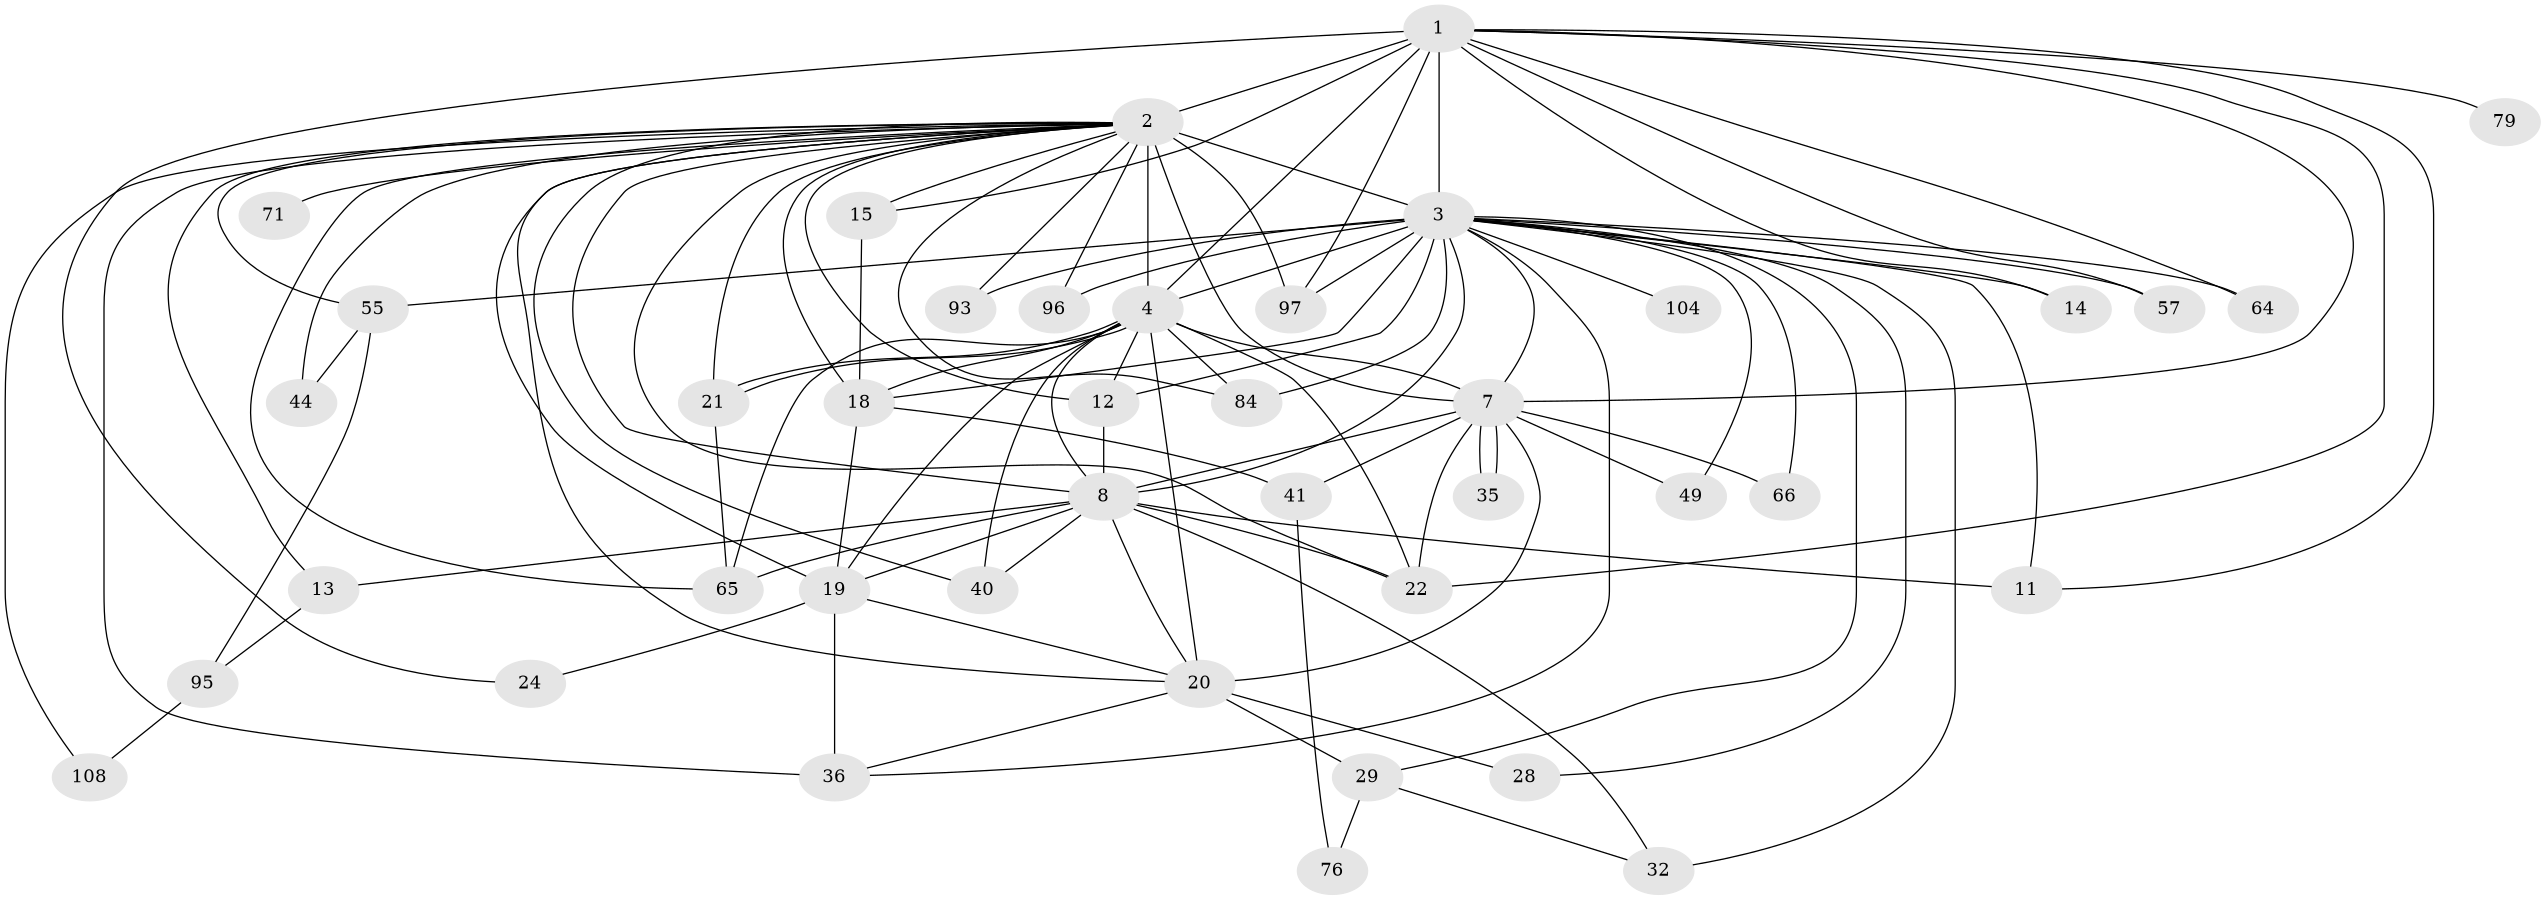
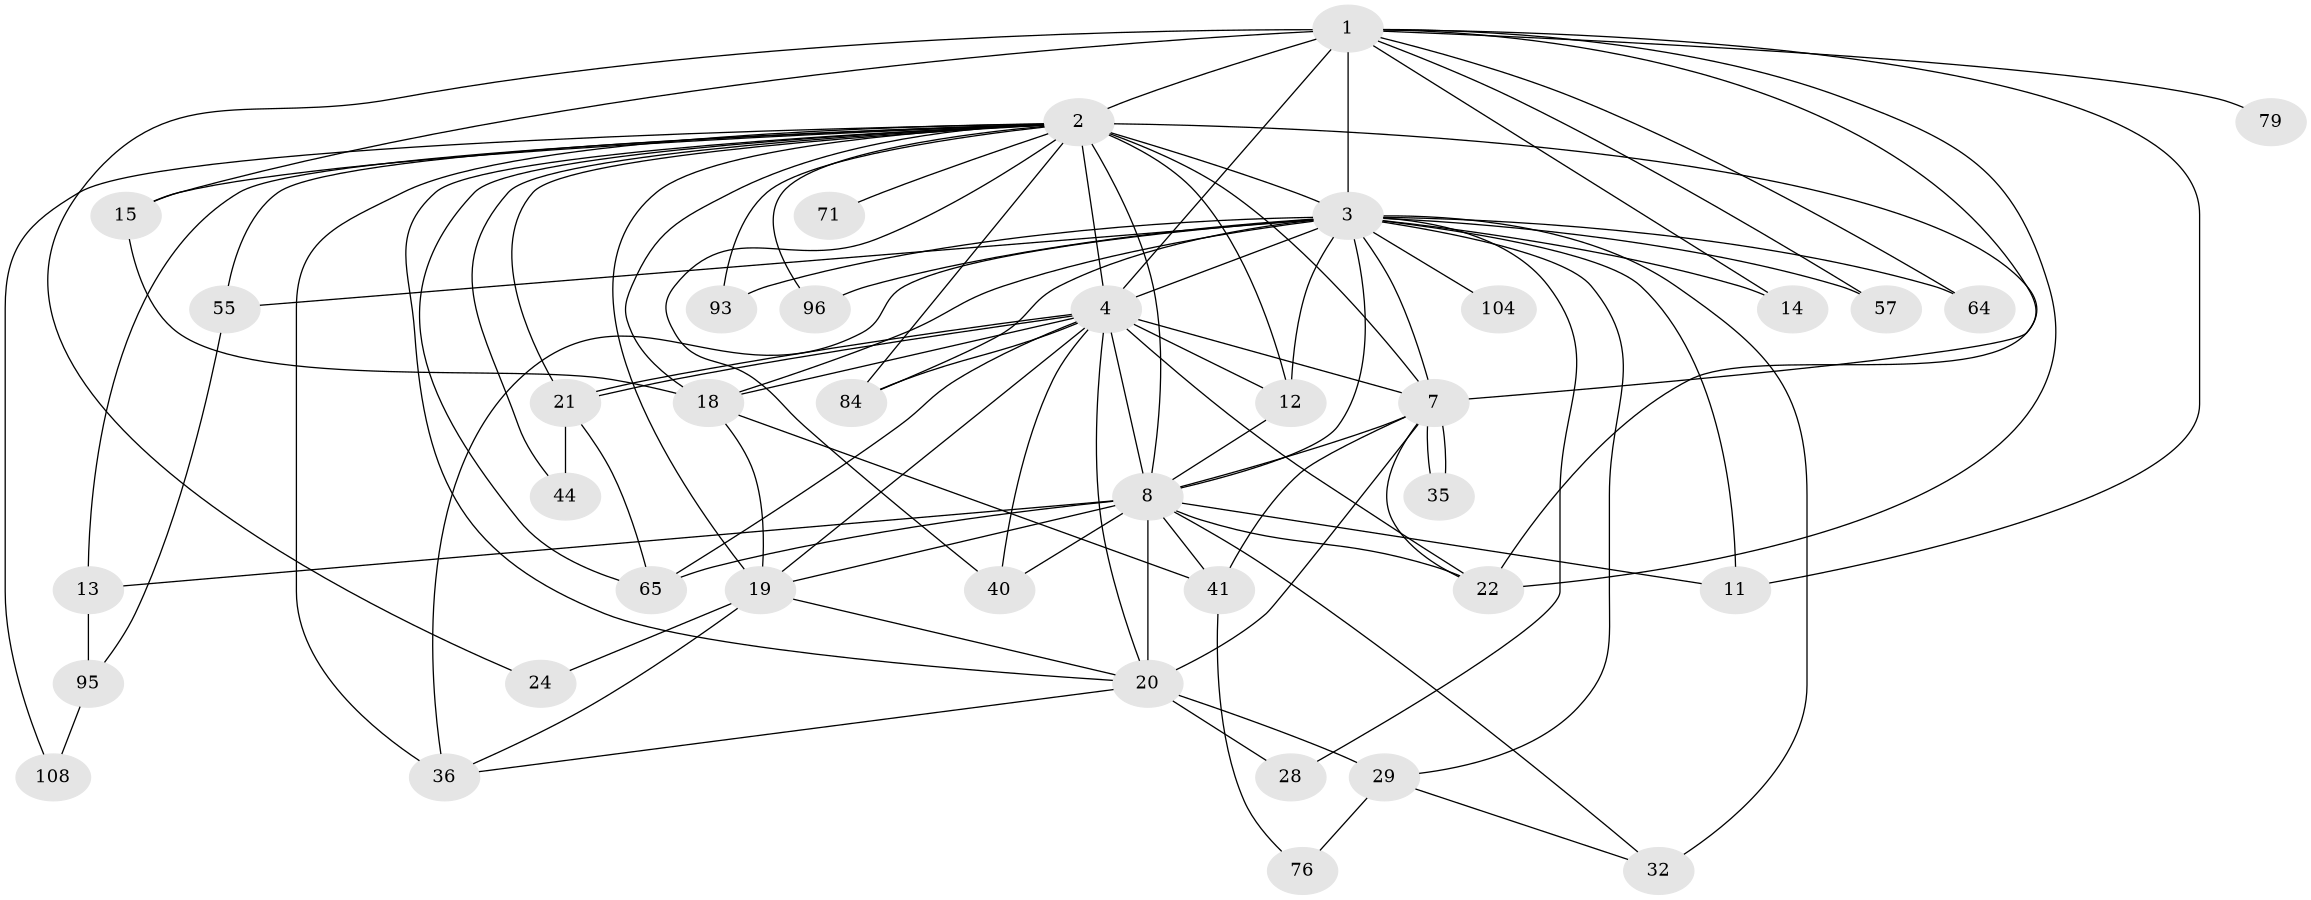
(1291, 309) -> none
(337, 356) -> (565, 450)
(1691, 497) -> none
(1785, 497) -> none
none -> (1184, 543)
